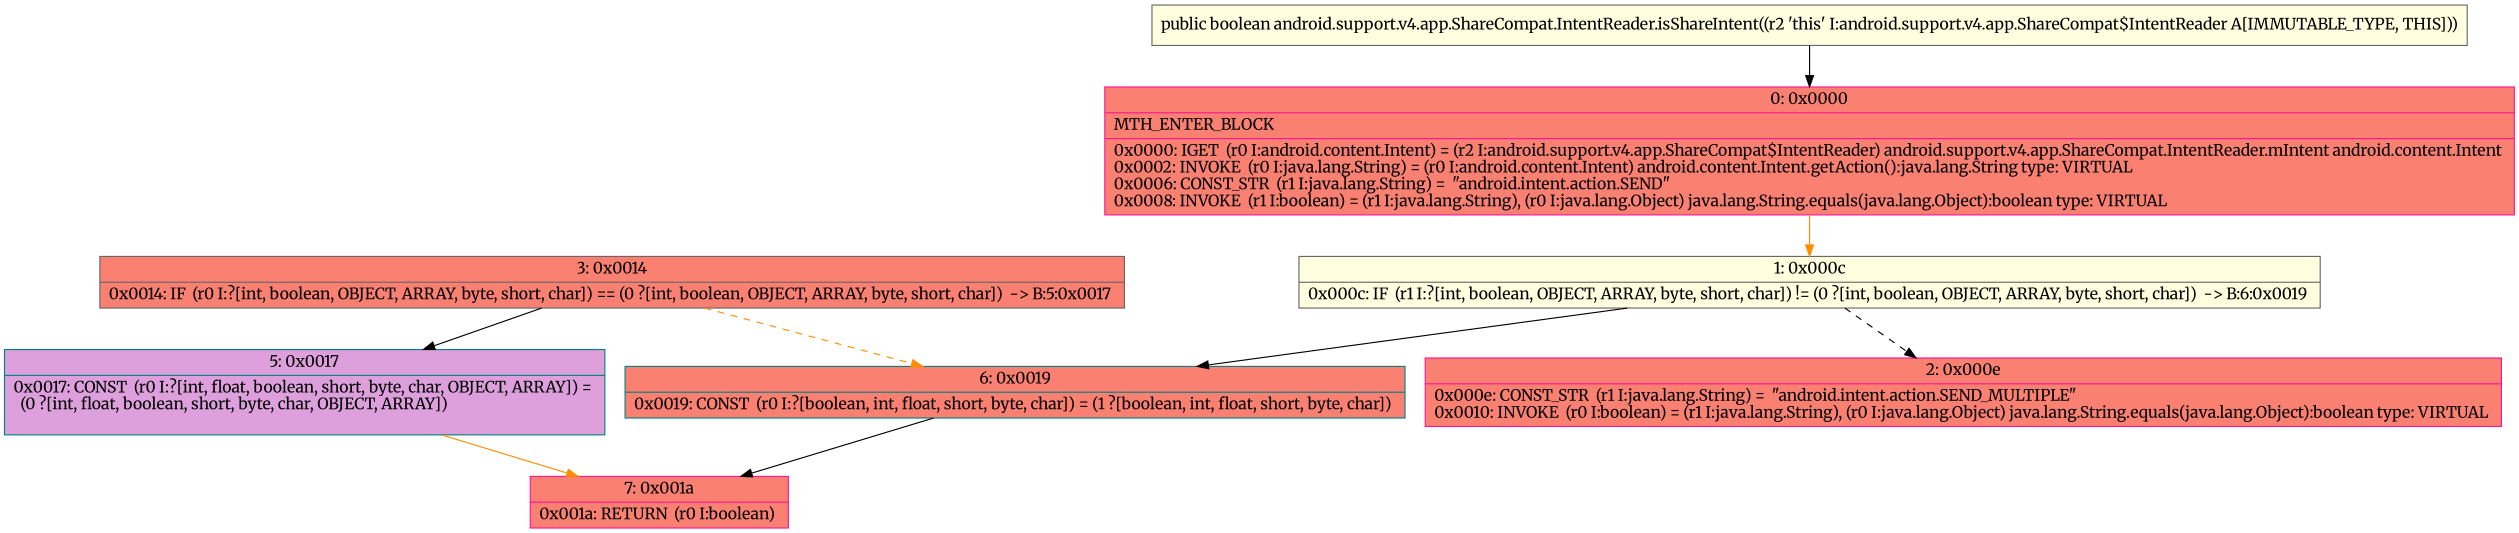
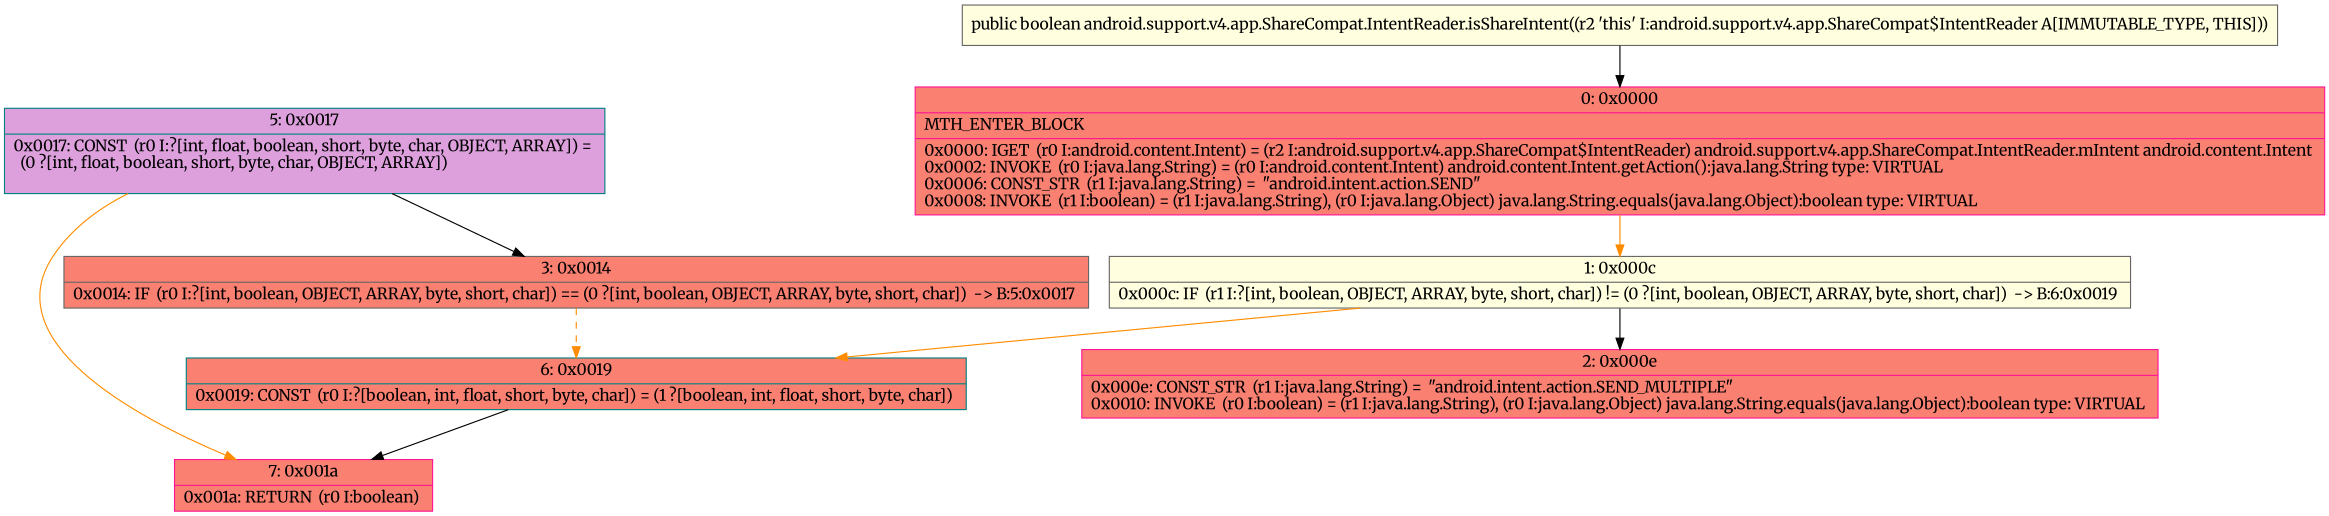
(488, 327) -> (453, 223)
(1876, 330) -> (1620, 323)
(1418, 336) -> (1104, 332)
